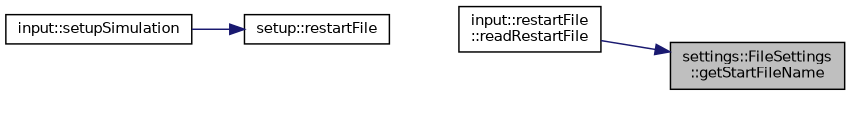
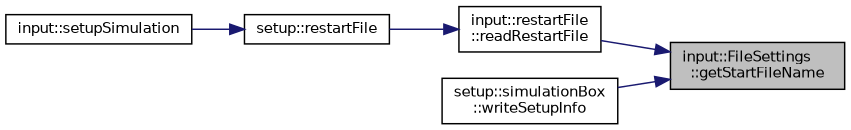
none -> (417, 29)
(758, 66) -> (758, 66)
none -> (530, 101)
